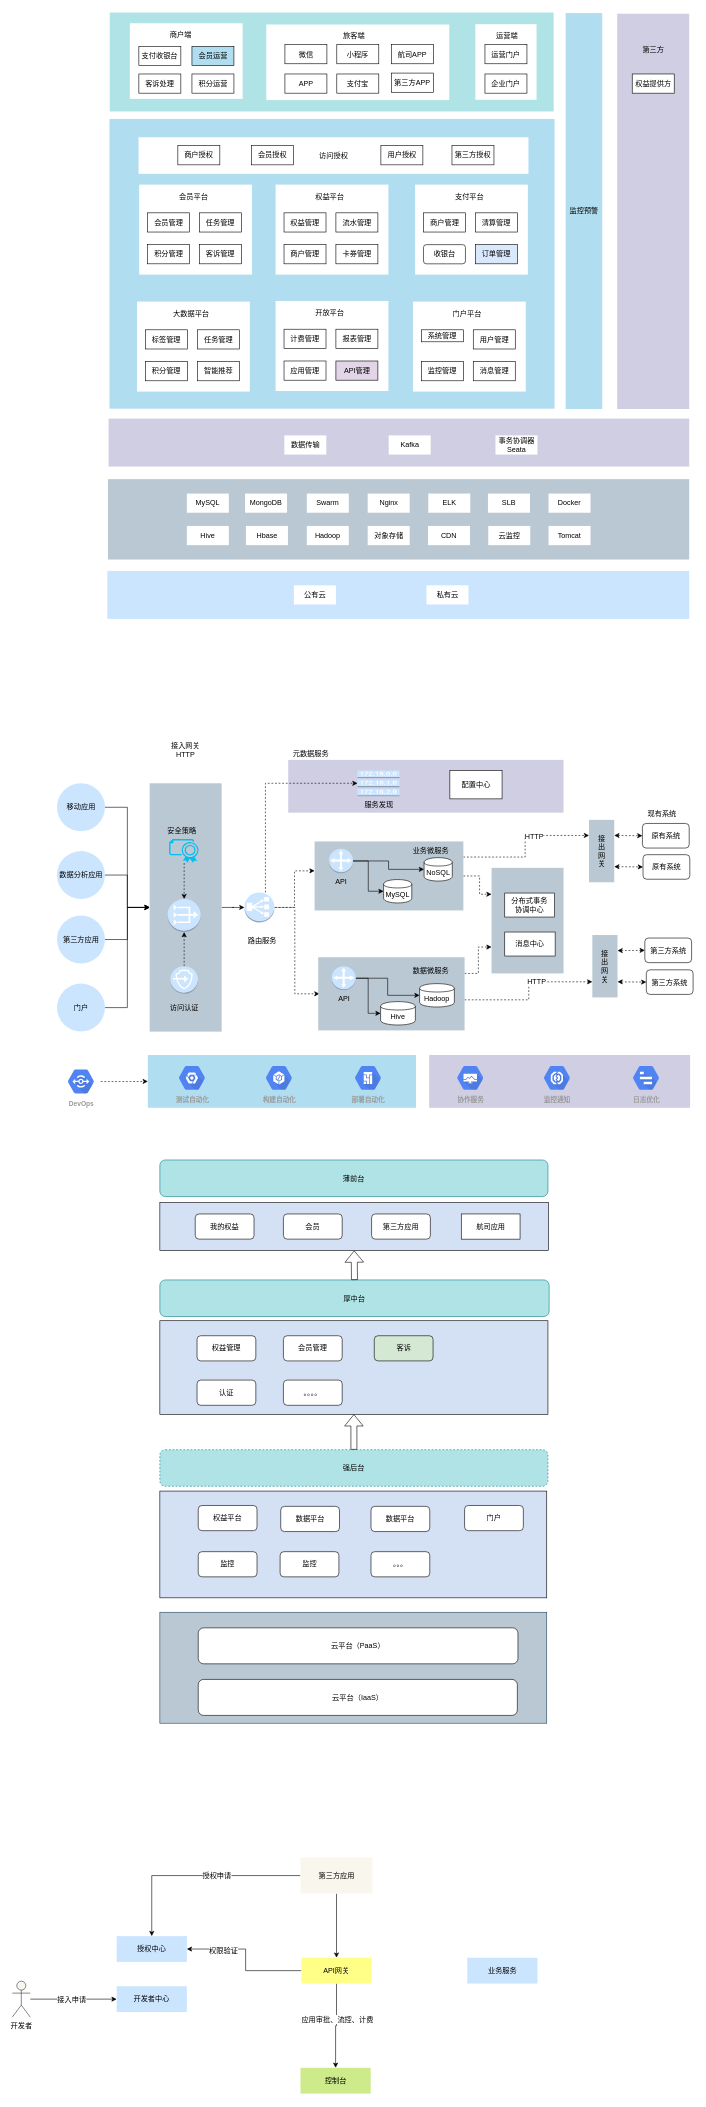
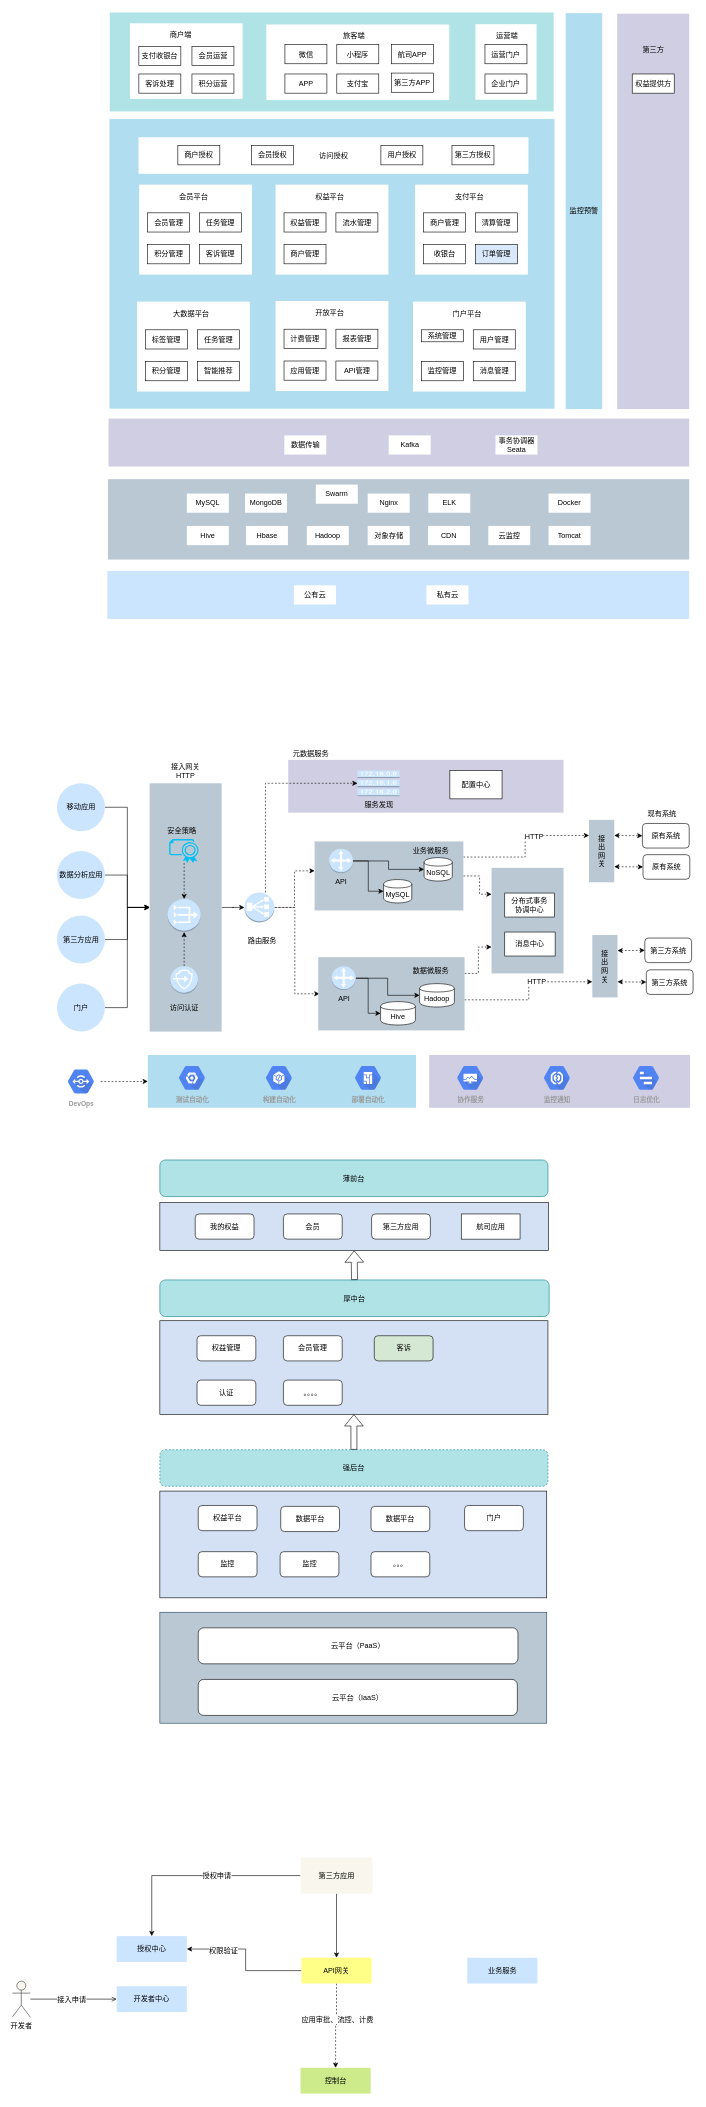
(213, 56) -> (213, 56)
(357, 254) -> none
(445, 254) -> (445, 254)
(357, 371) -> (357, 371)
(328, 503) -> (337, 494)
(509, 503) -> none
(185, 750) -> (185, 771)
(111, 2000) -> (112, 2000)
(337, 2024) -> (337, 2024)
